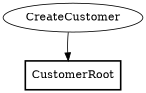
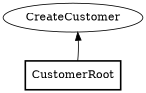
(68, 43) -> (78, 51)
